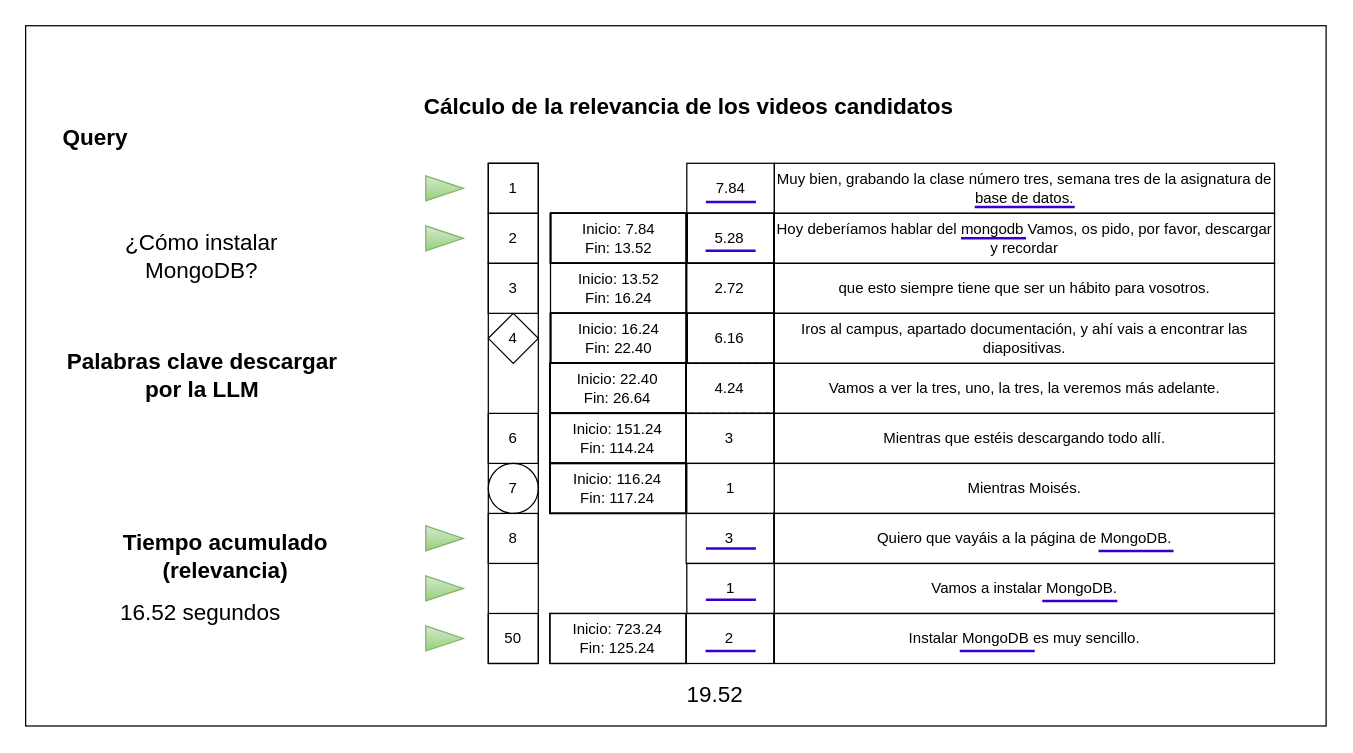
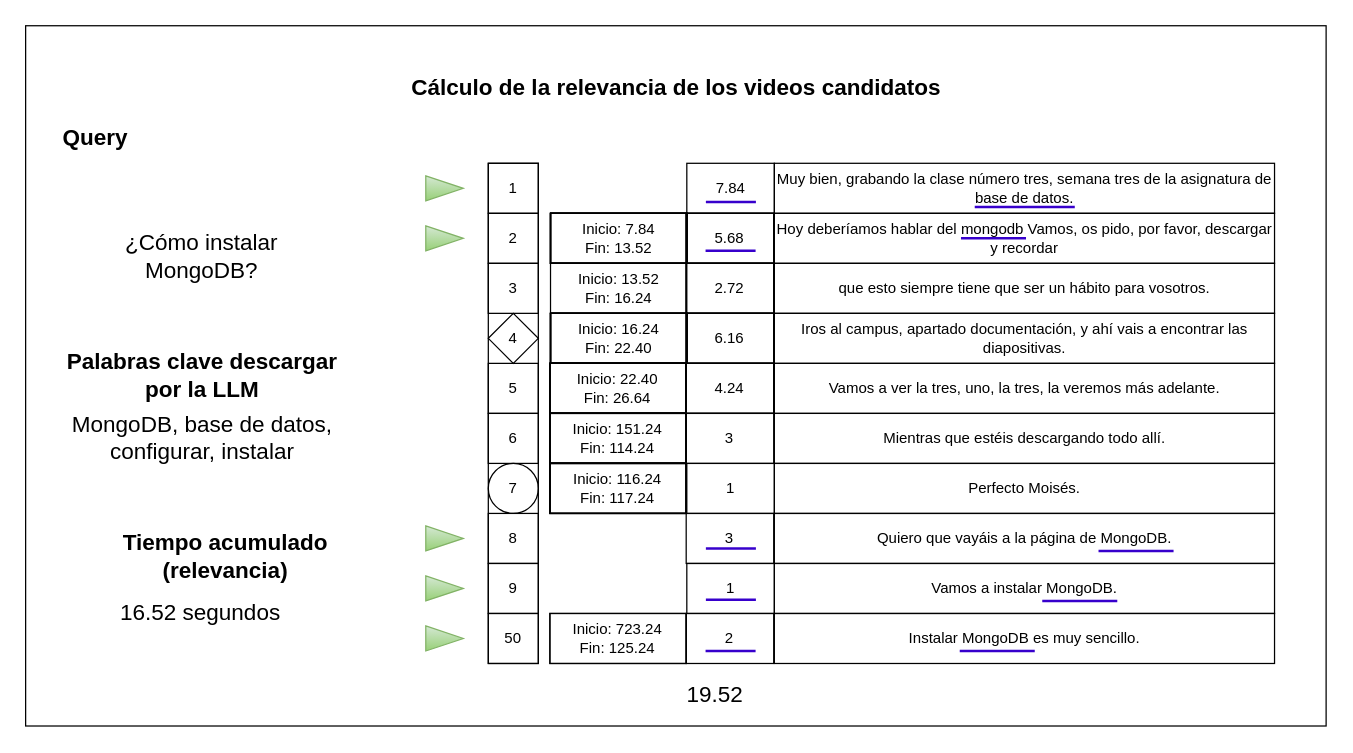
(688, 107) -> (676, 88)
(729, 238) -> (729, 238)
none -> (513, 388)
(730, 388) -> (730, 388)
none -> (202, 438)
(1024, 488) -> (1024, 488)
none -> (513, 588)
